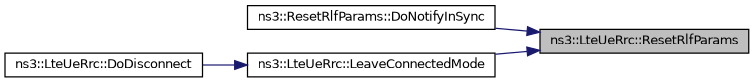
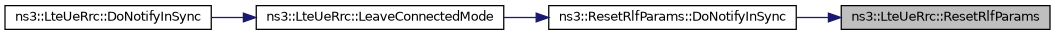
(511, 53) -> (520, 18)
(104, 65) -> (108, 18)
